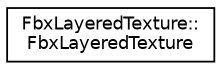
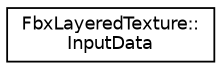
(111, 35) -> (111, 35)
